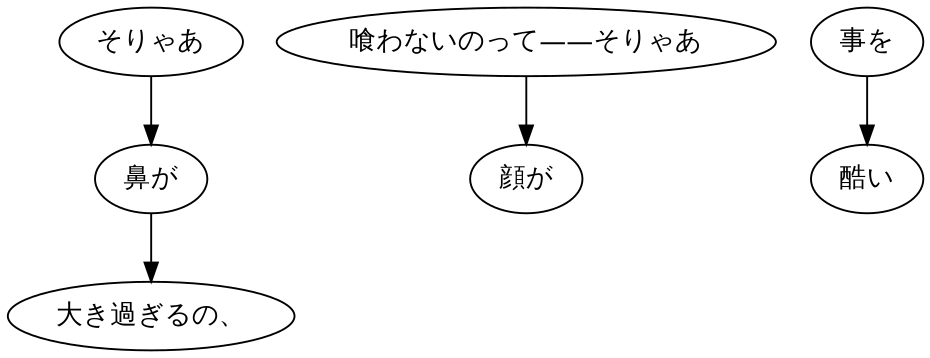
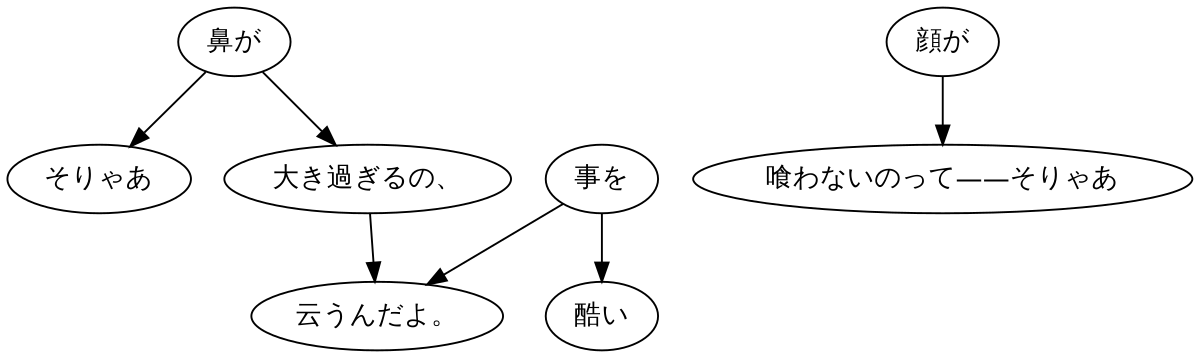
(151, 101) -> (175, 102)
(526, 101) -> (943, 101)
none -> (377, 316)
